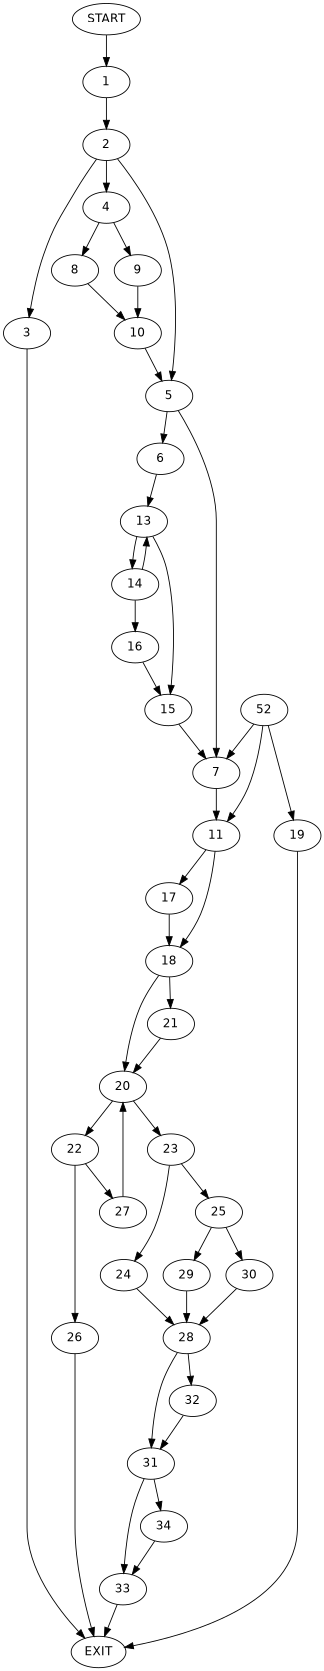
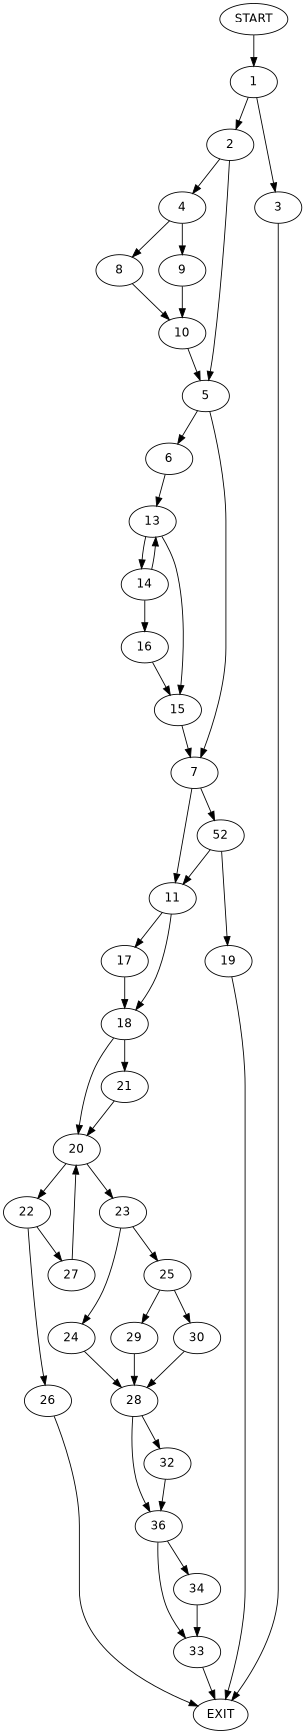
(54, 230) -> (265, 140)
(243, 738) -> (206, 800)
(151, 1464) -> (159, 1526)
